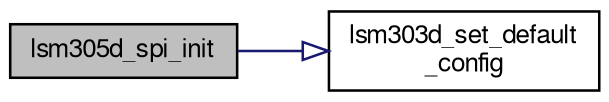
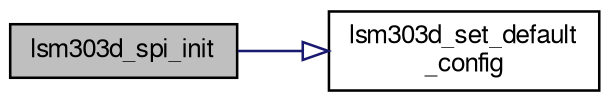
(124, 51) -> (124, 51)
